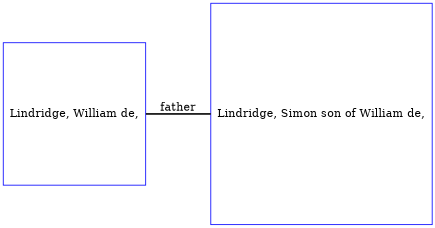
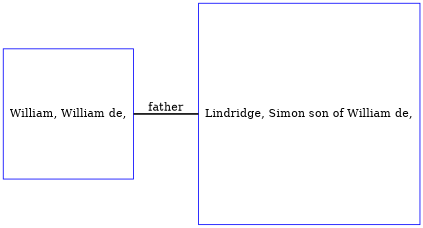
(74, 114) -> (68, 114)
